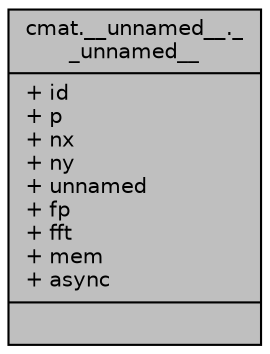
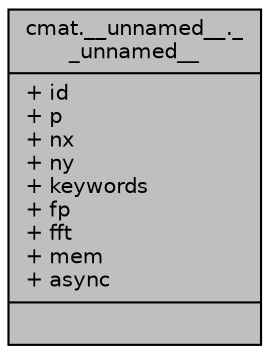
(87, 187) -> (87, 187)
